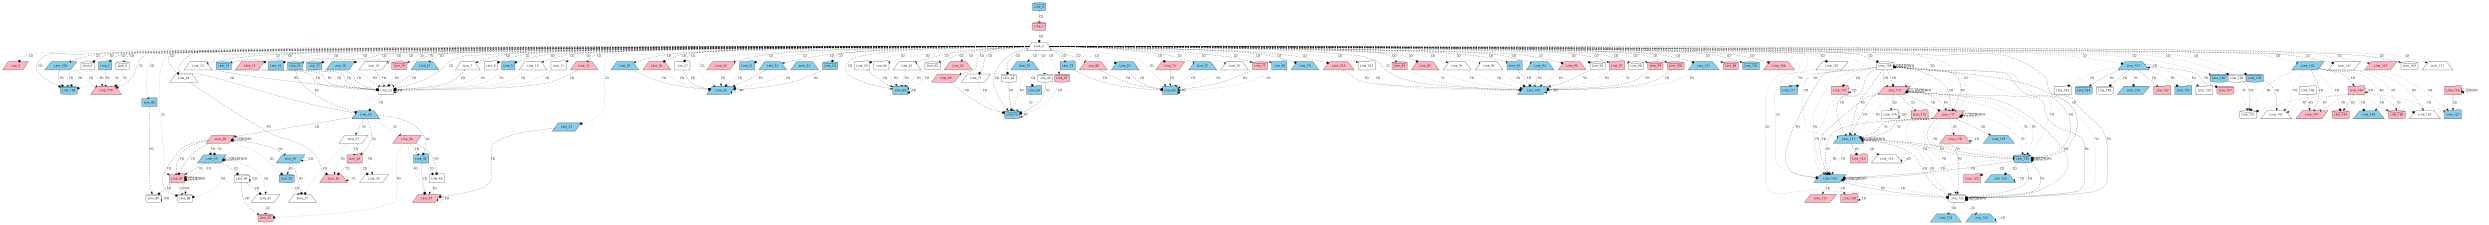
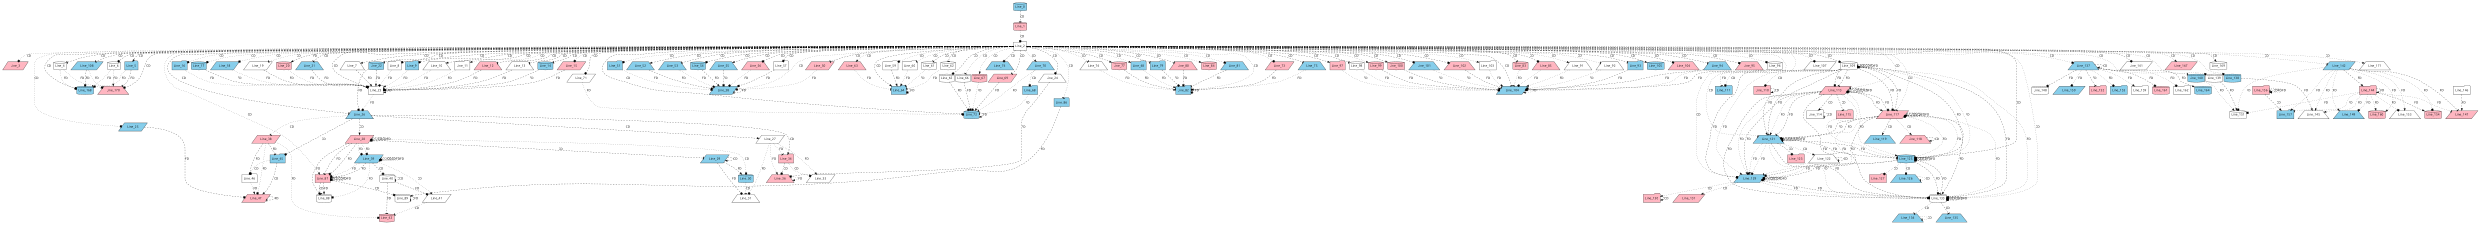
(1039, 46) -> (1020, 46)
none -> (847, 48)
(907, 66) -> (929, 66)
